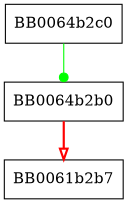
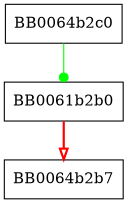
(64, 102) -> (64, 102)
(64, 179) -> (64, 179)
